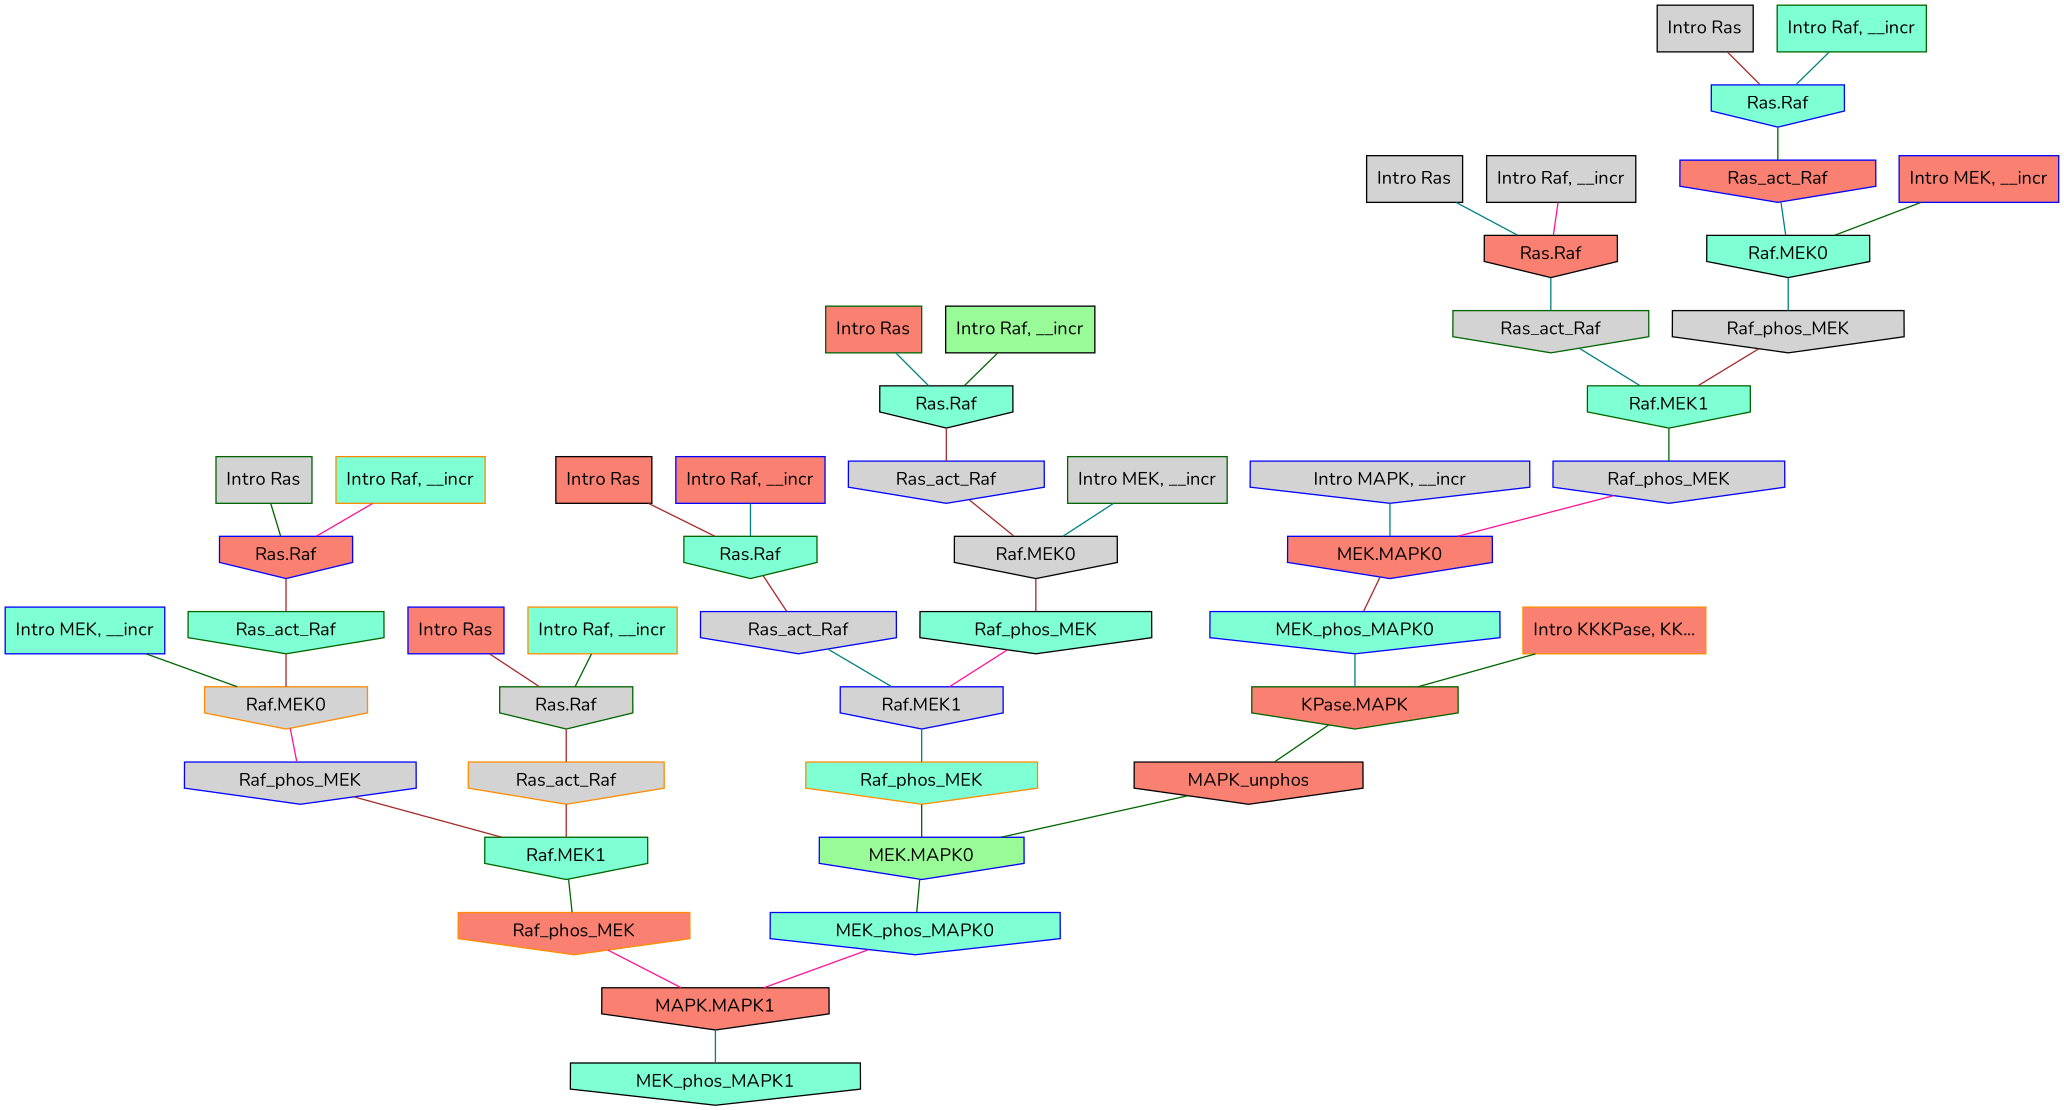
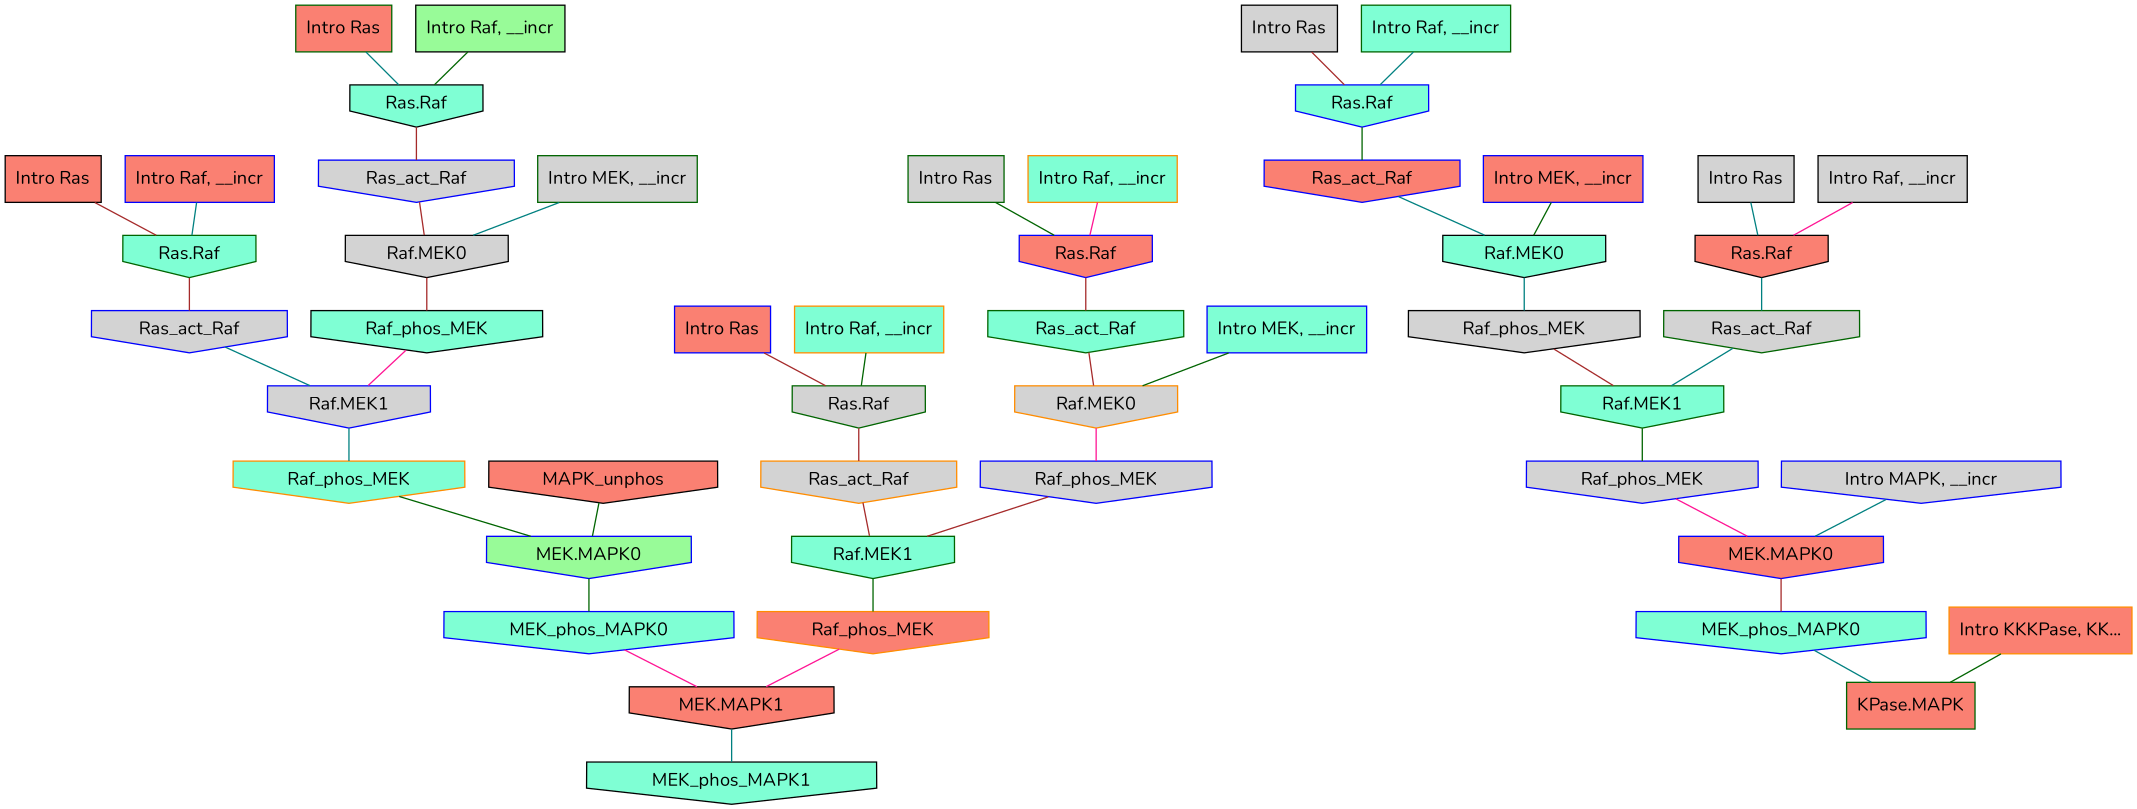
(1355, 706) -> (1911, 706)
(1302, 743) -> none
(715, 1007) -> (732, 706)
